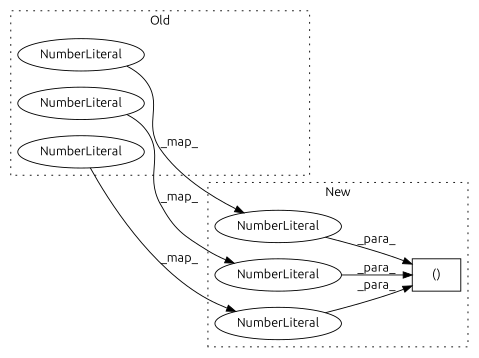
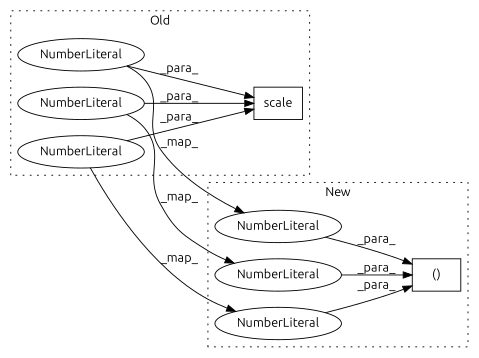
none -> (278, 103)
